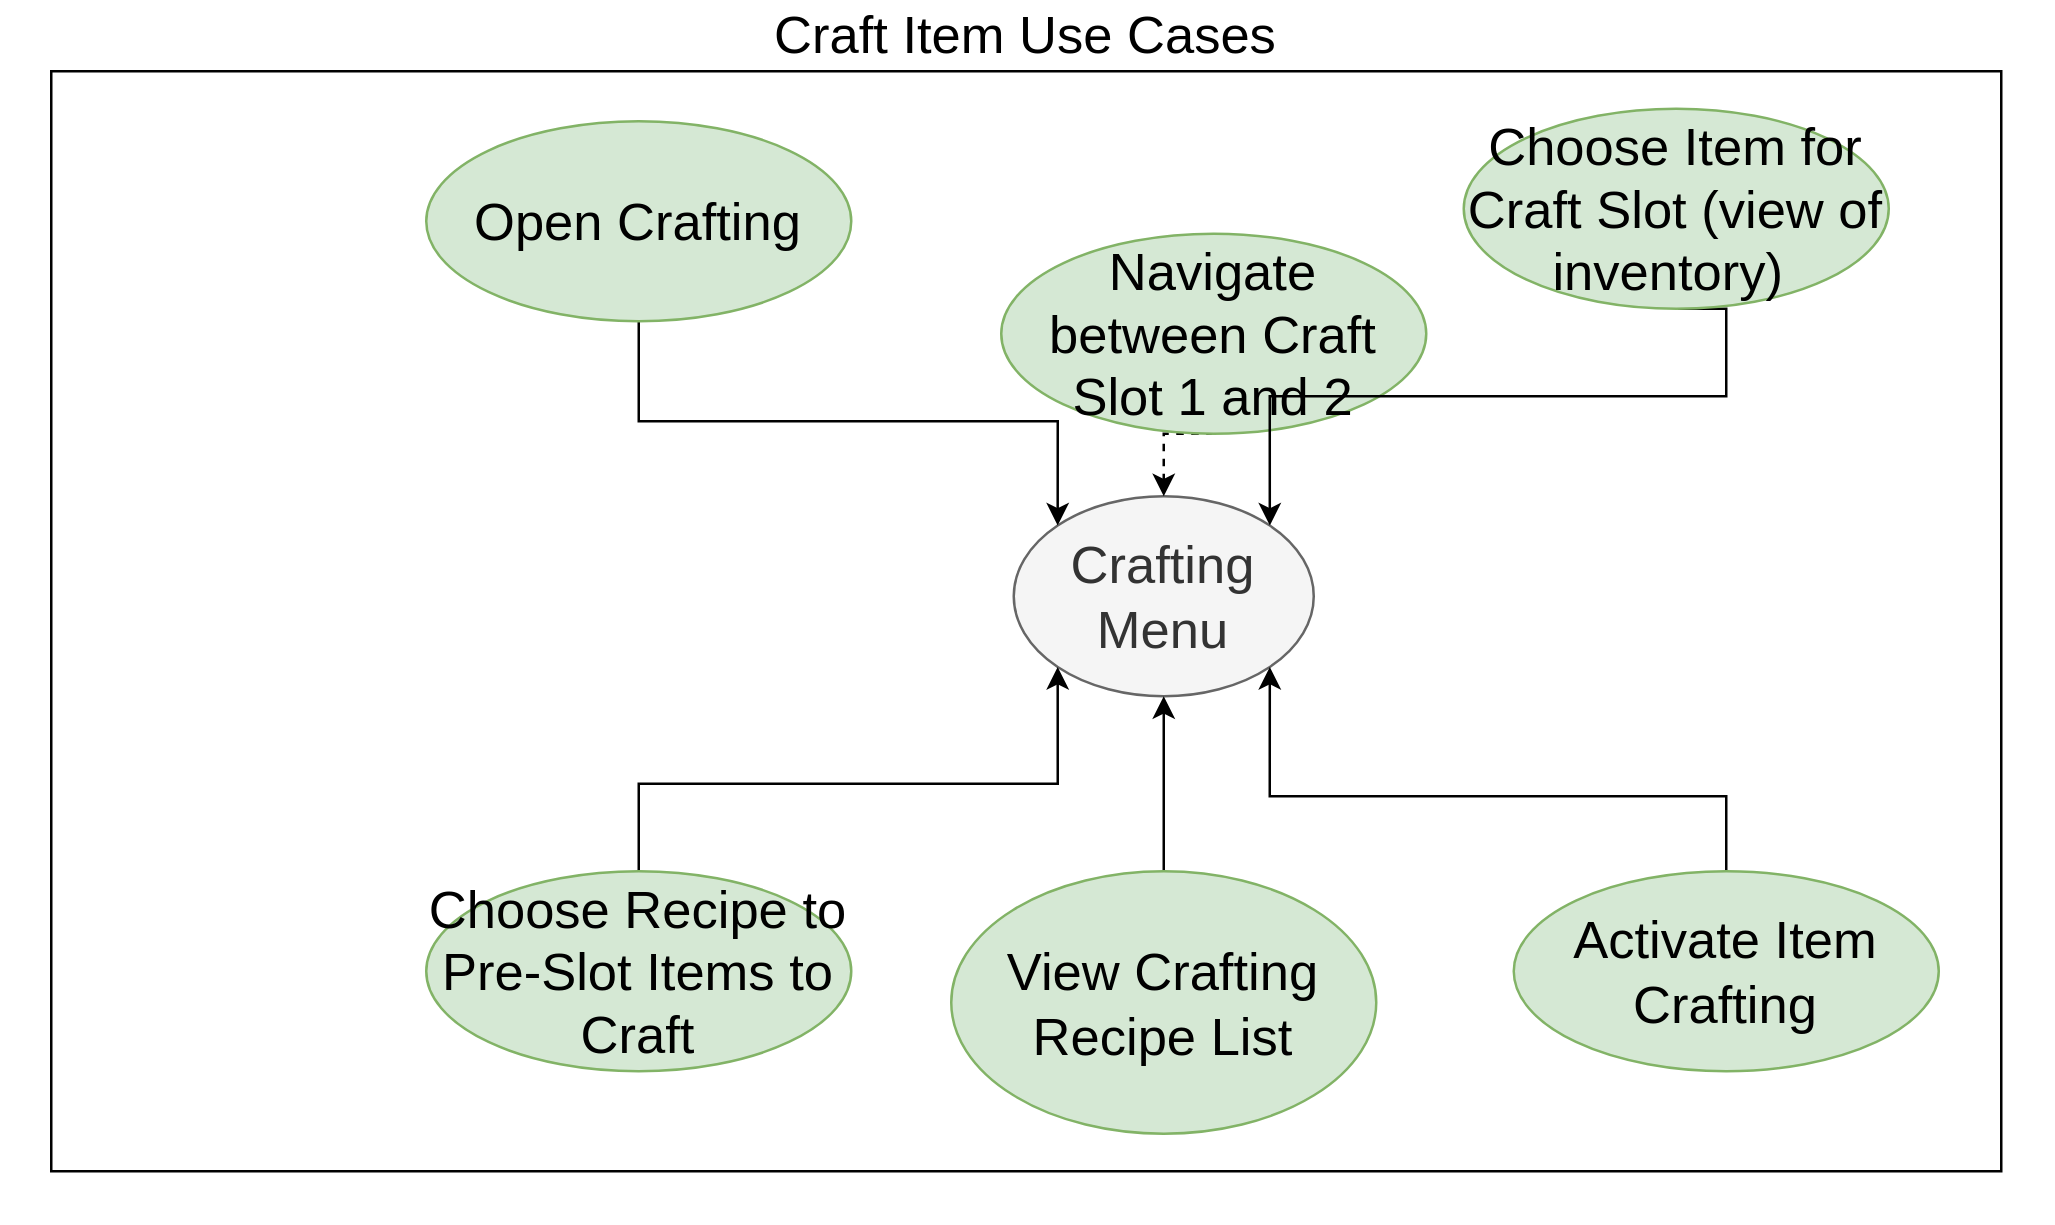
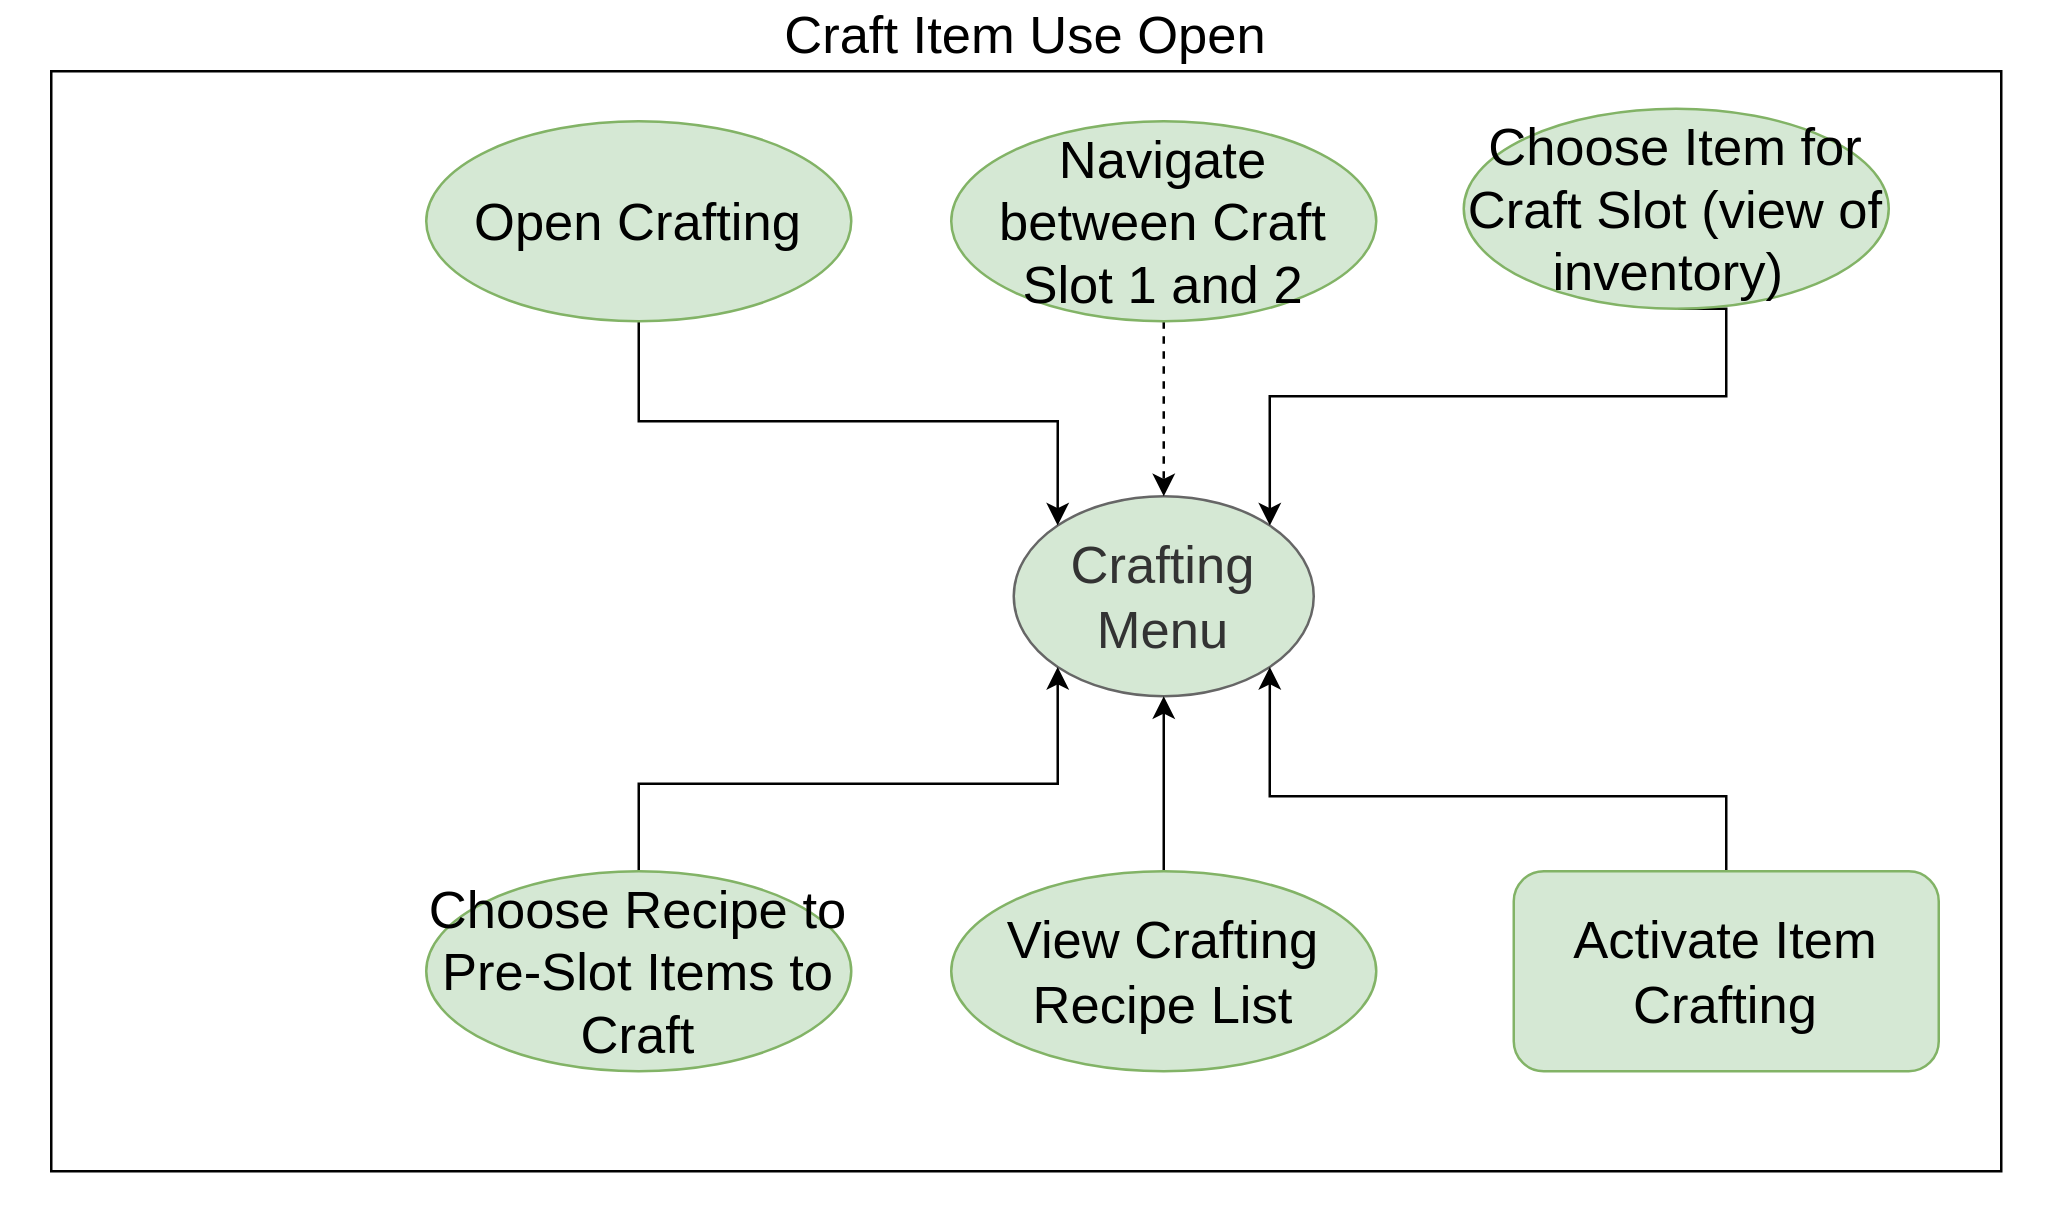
(1026, 32) -> (1026, 32)
(1214, 334) -> (1164, 221)
(1164, 596) -> (1164, 596)
(1726, 971) -> (1726, 971)
(1164, 1003) -> (1164, 971)
